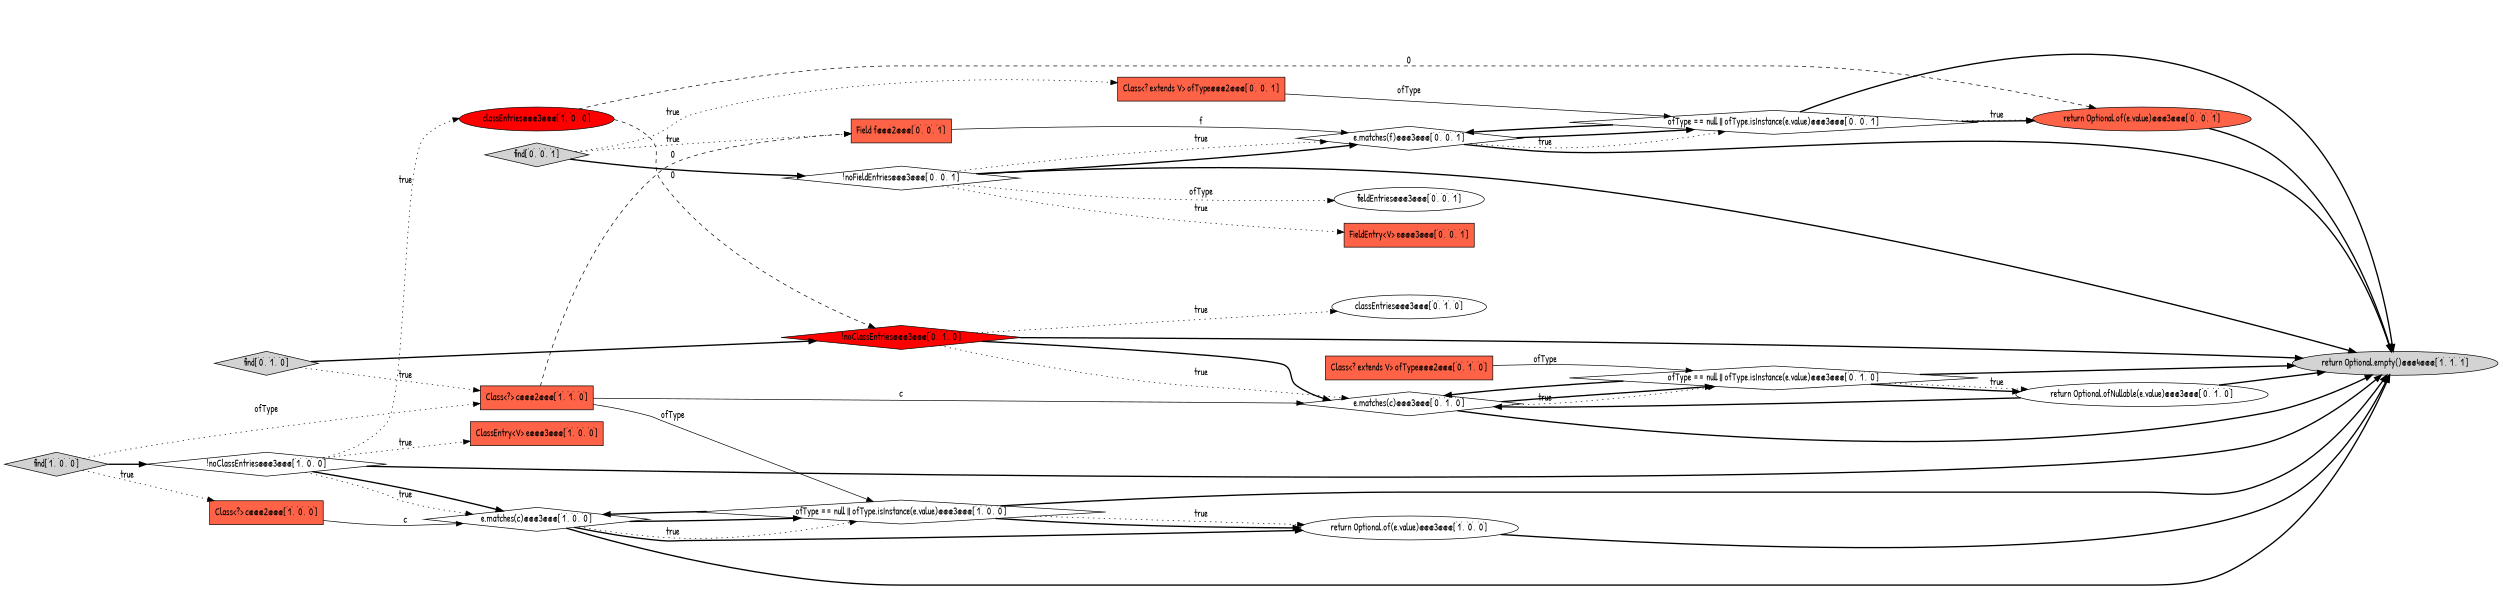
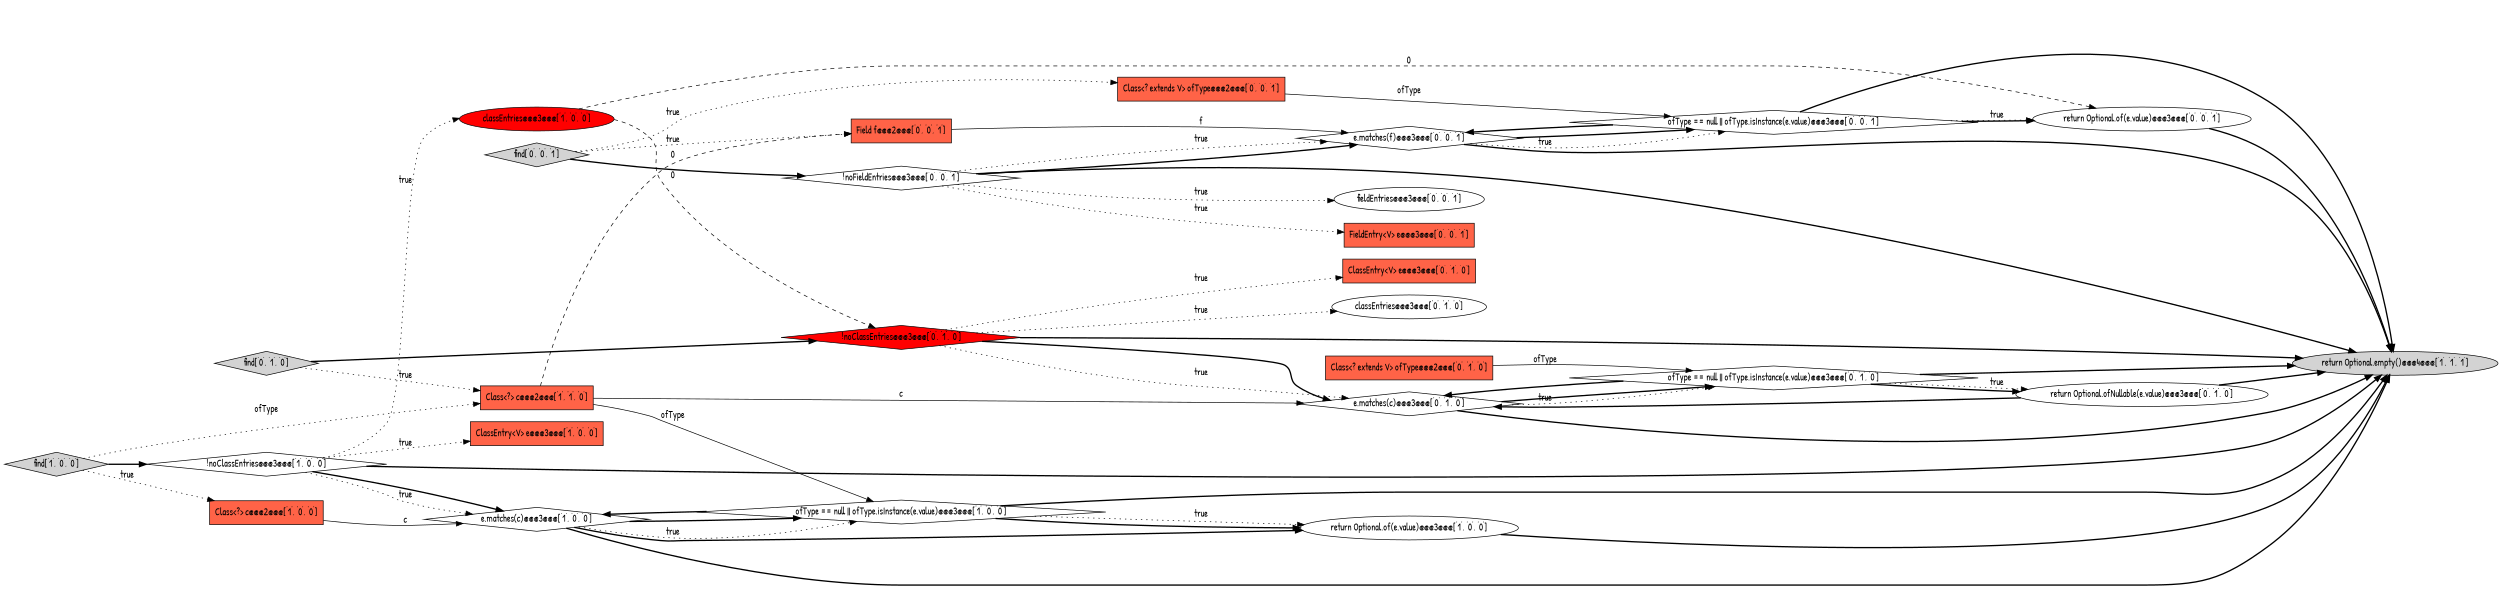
(2142, 119) -> (2142, 119)
(1201, 192) -> (1201, 192)
none -> (1409, 271)
